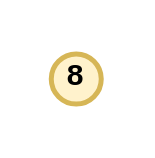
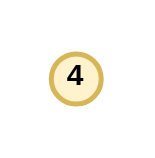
(76, 76) -> (76, 76)
